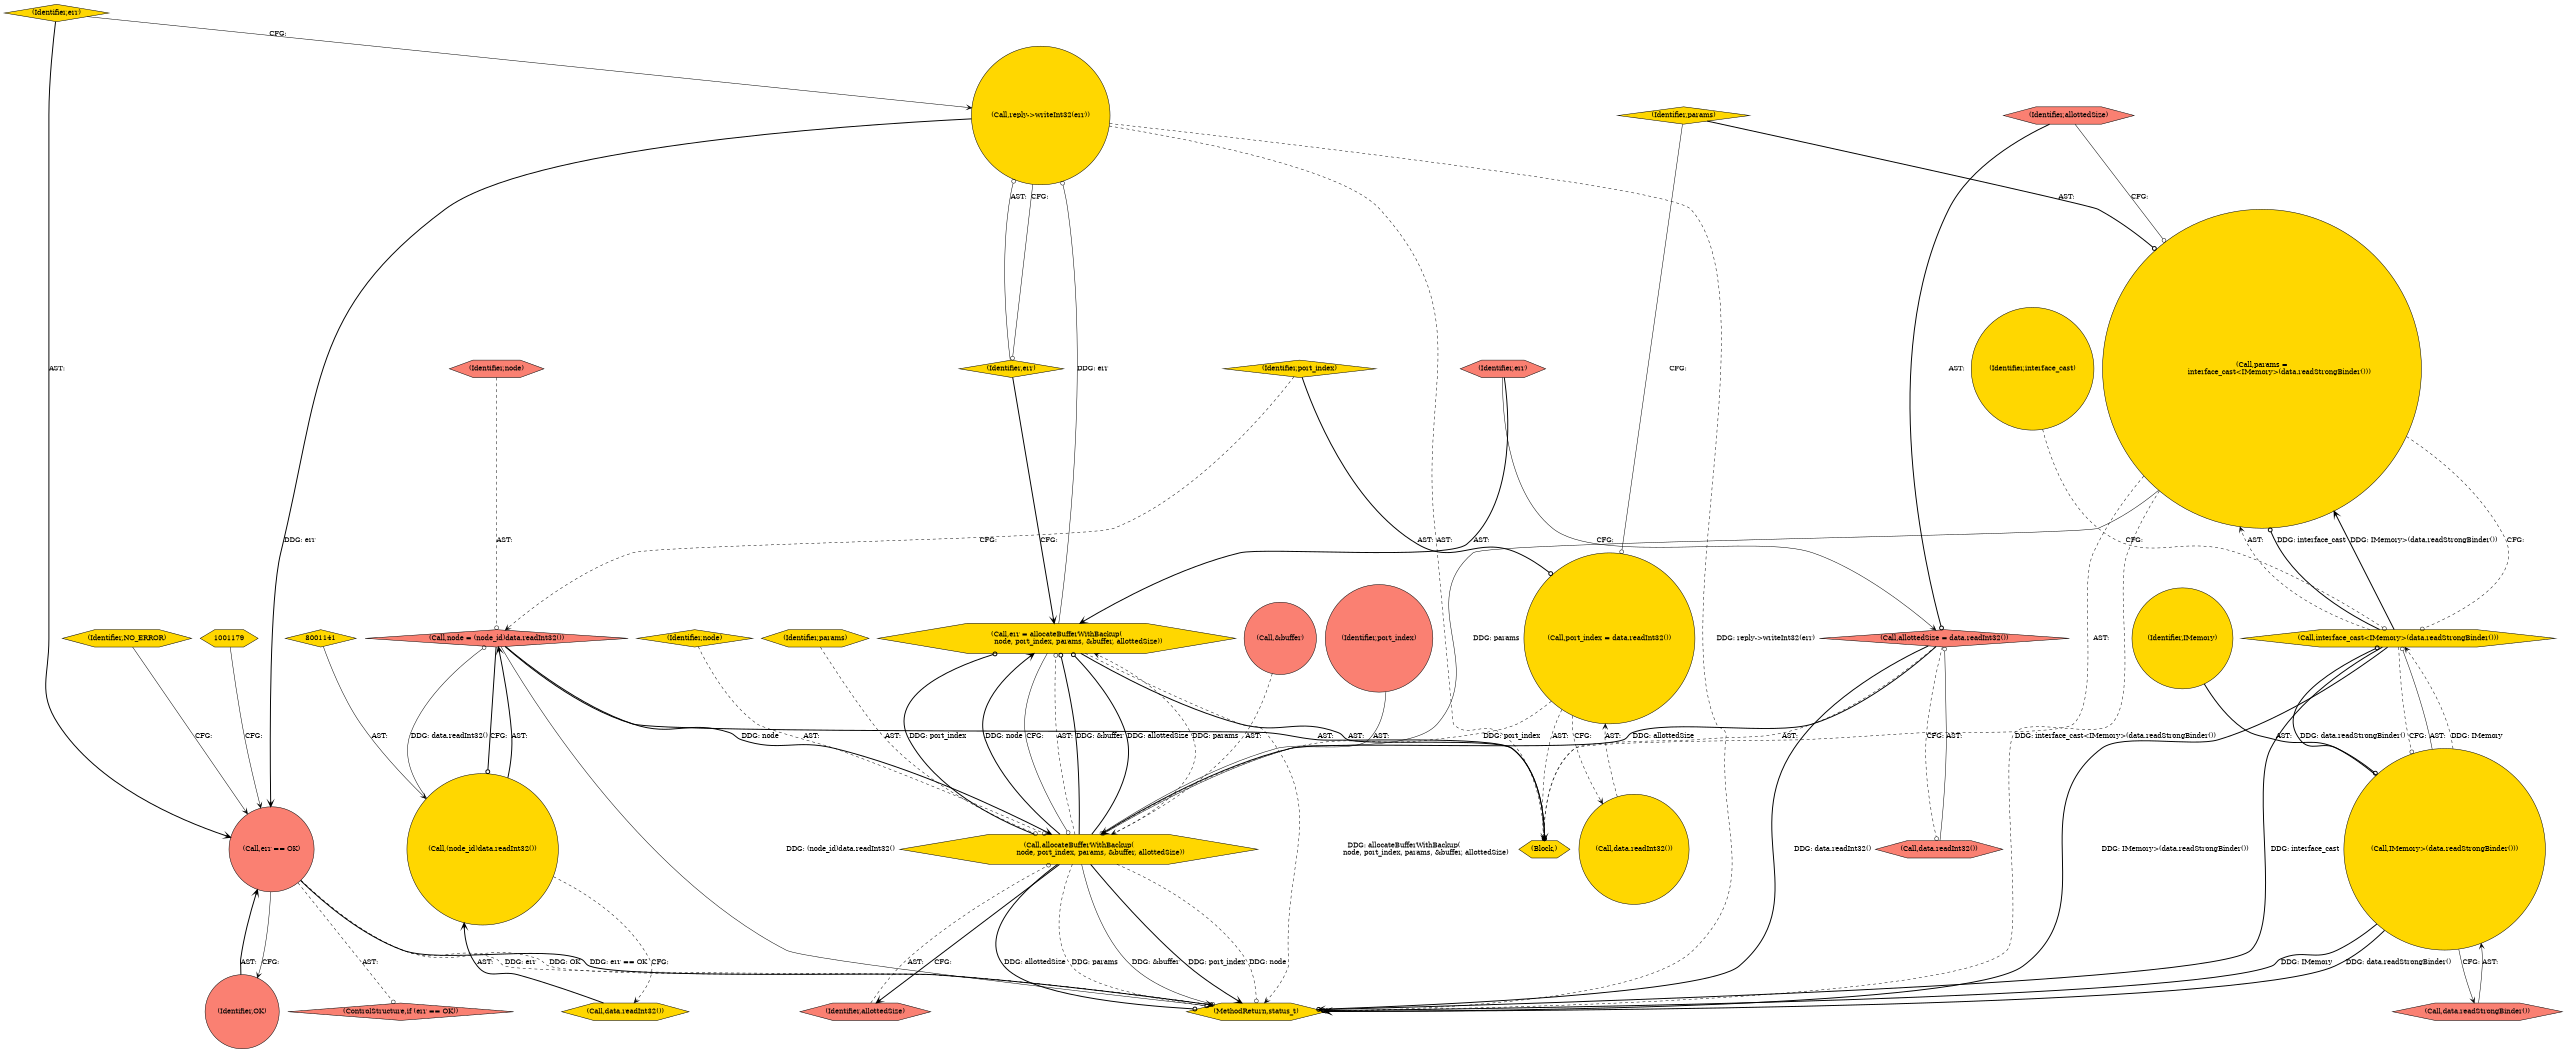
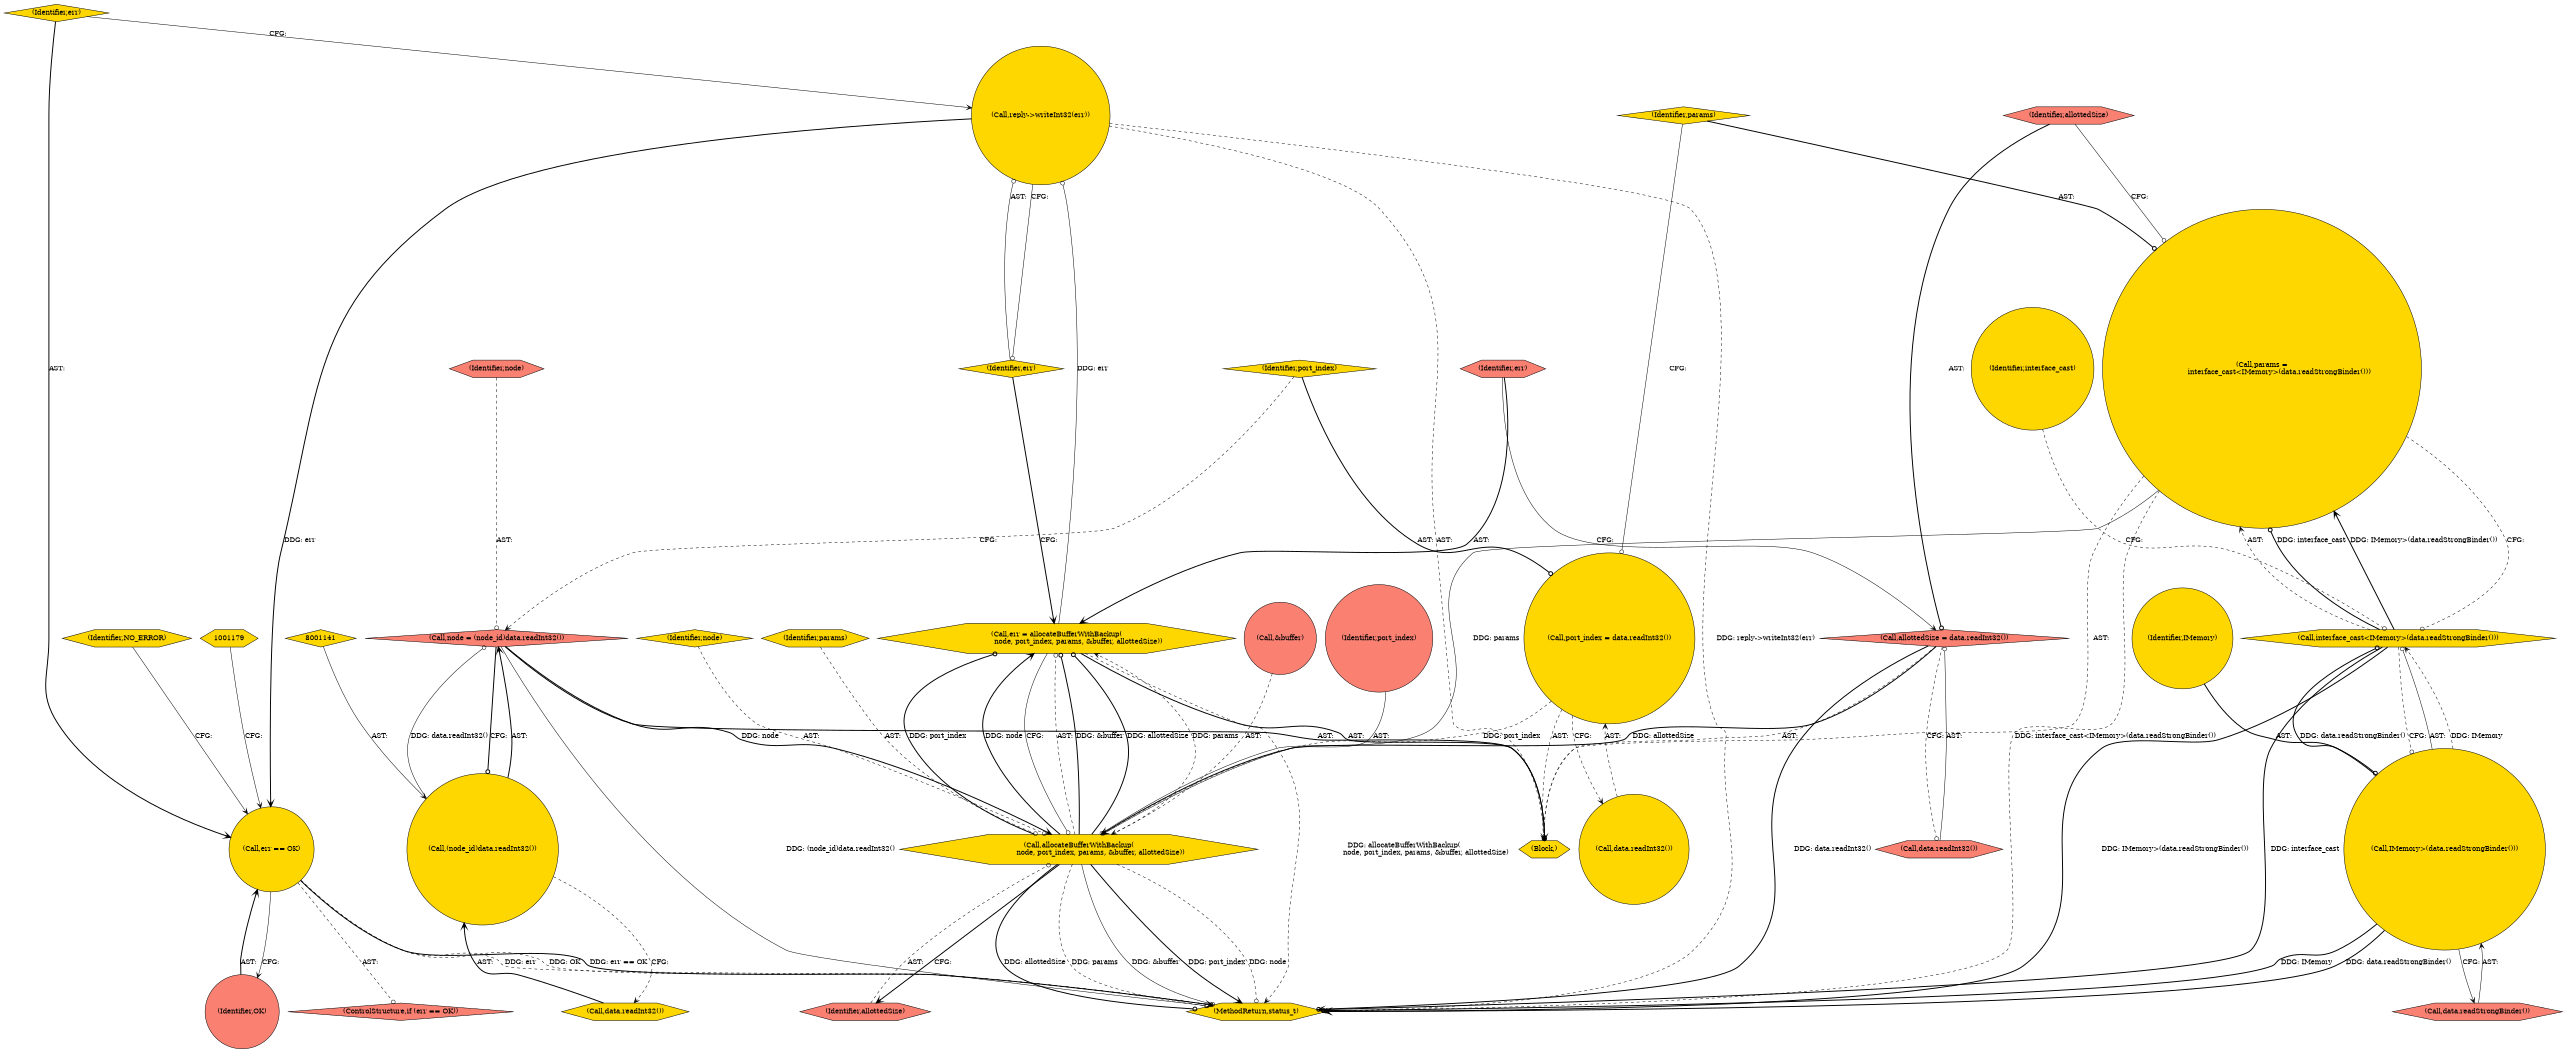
(272, 849) -> (272, 849)
